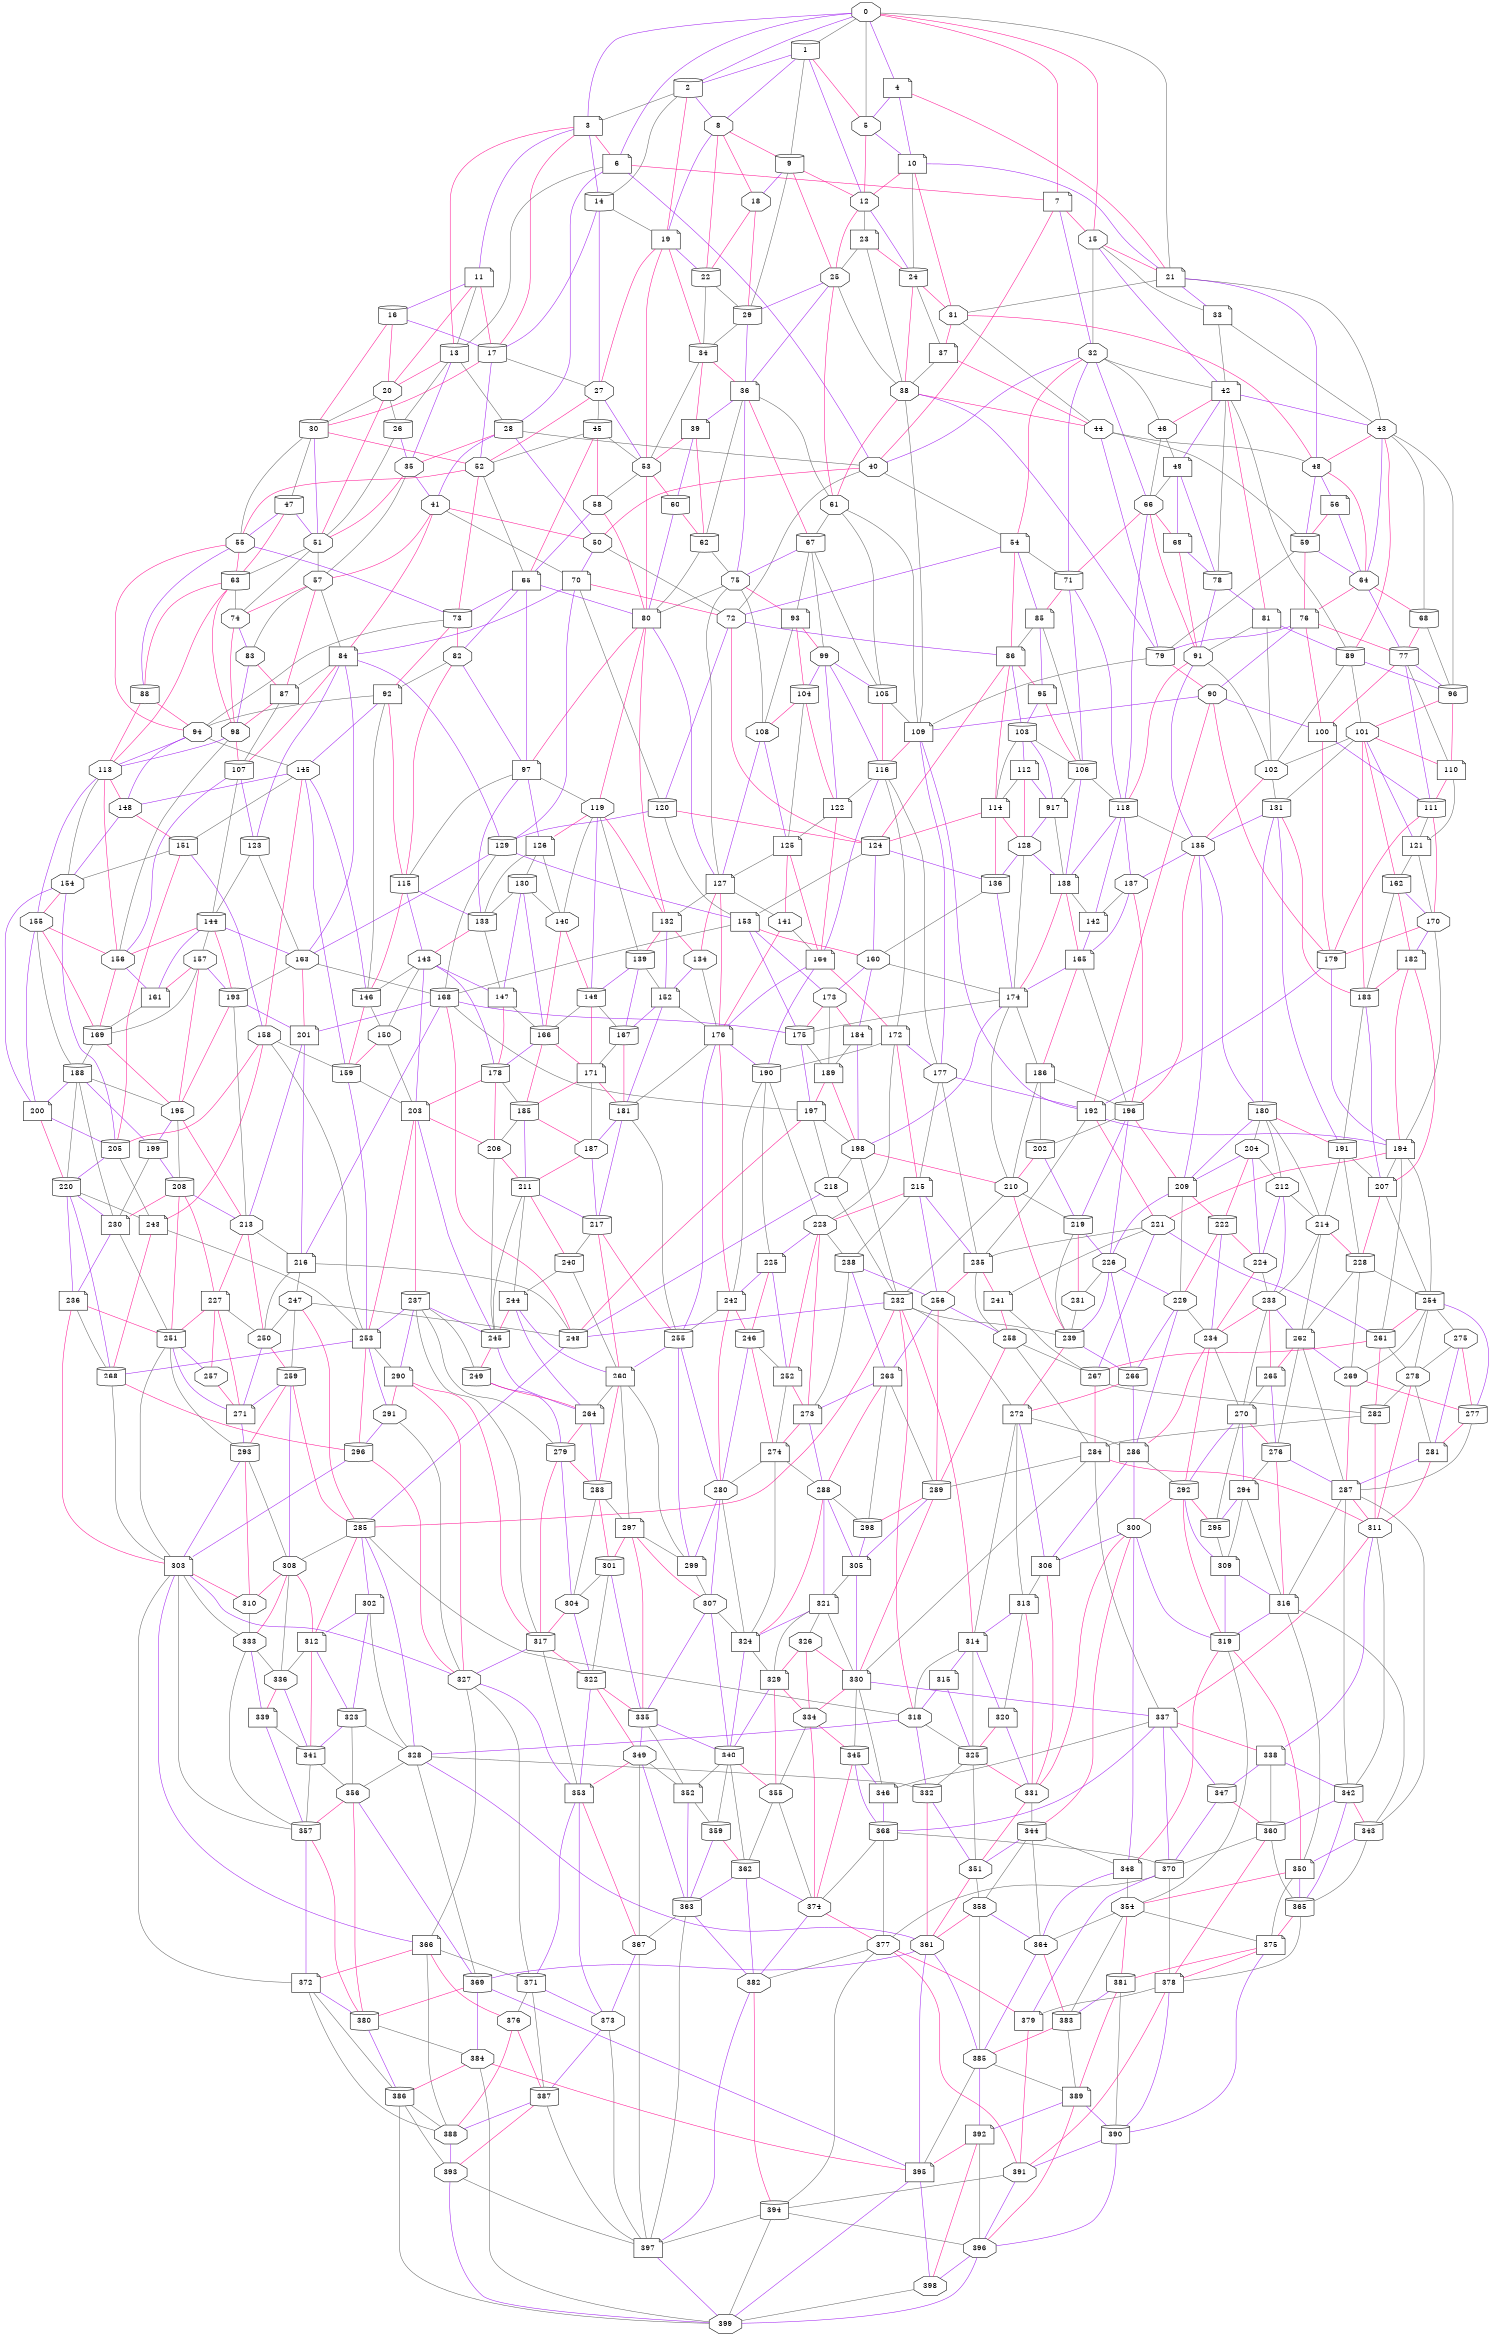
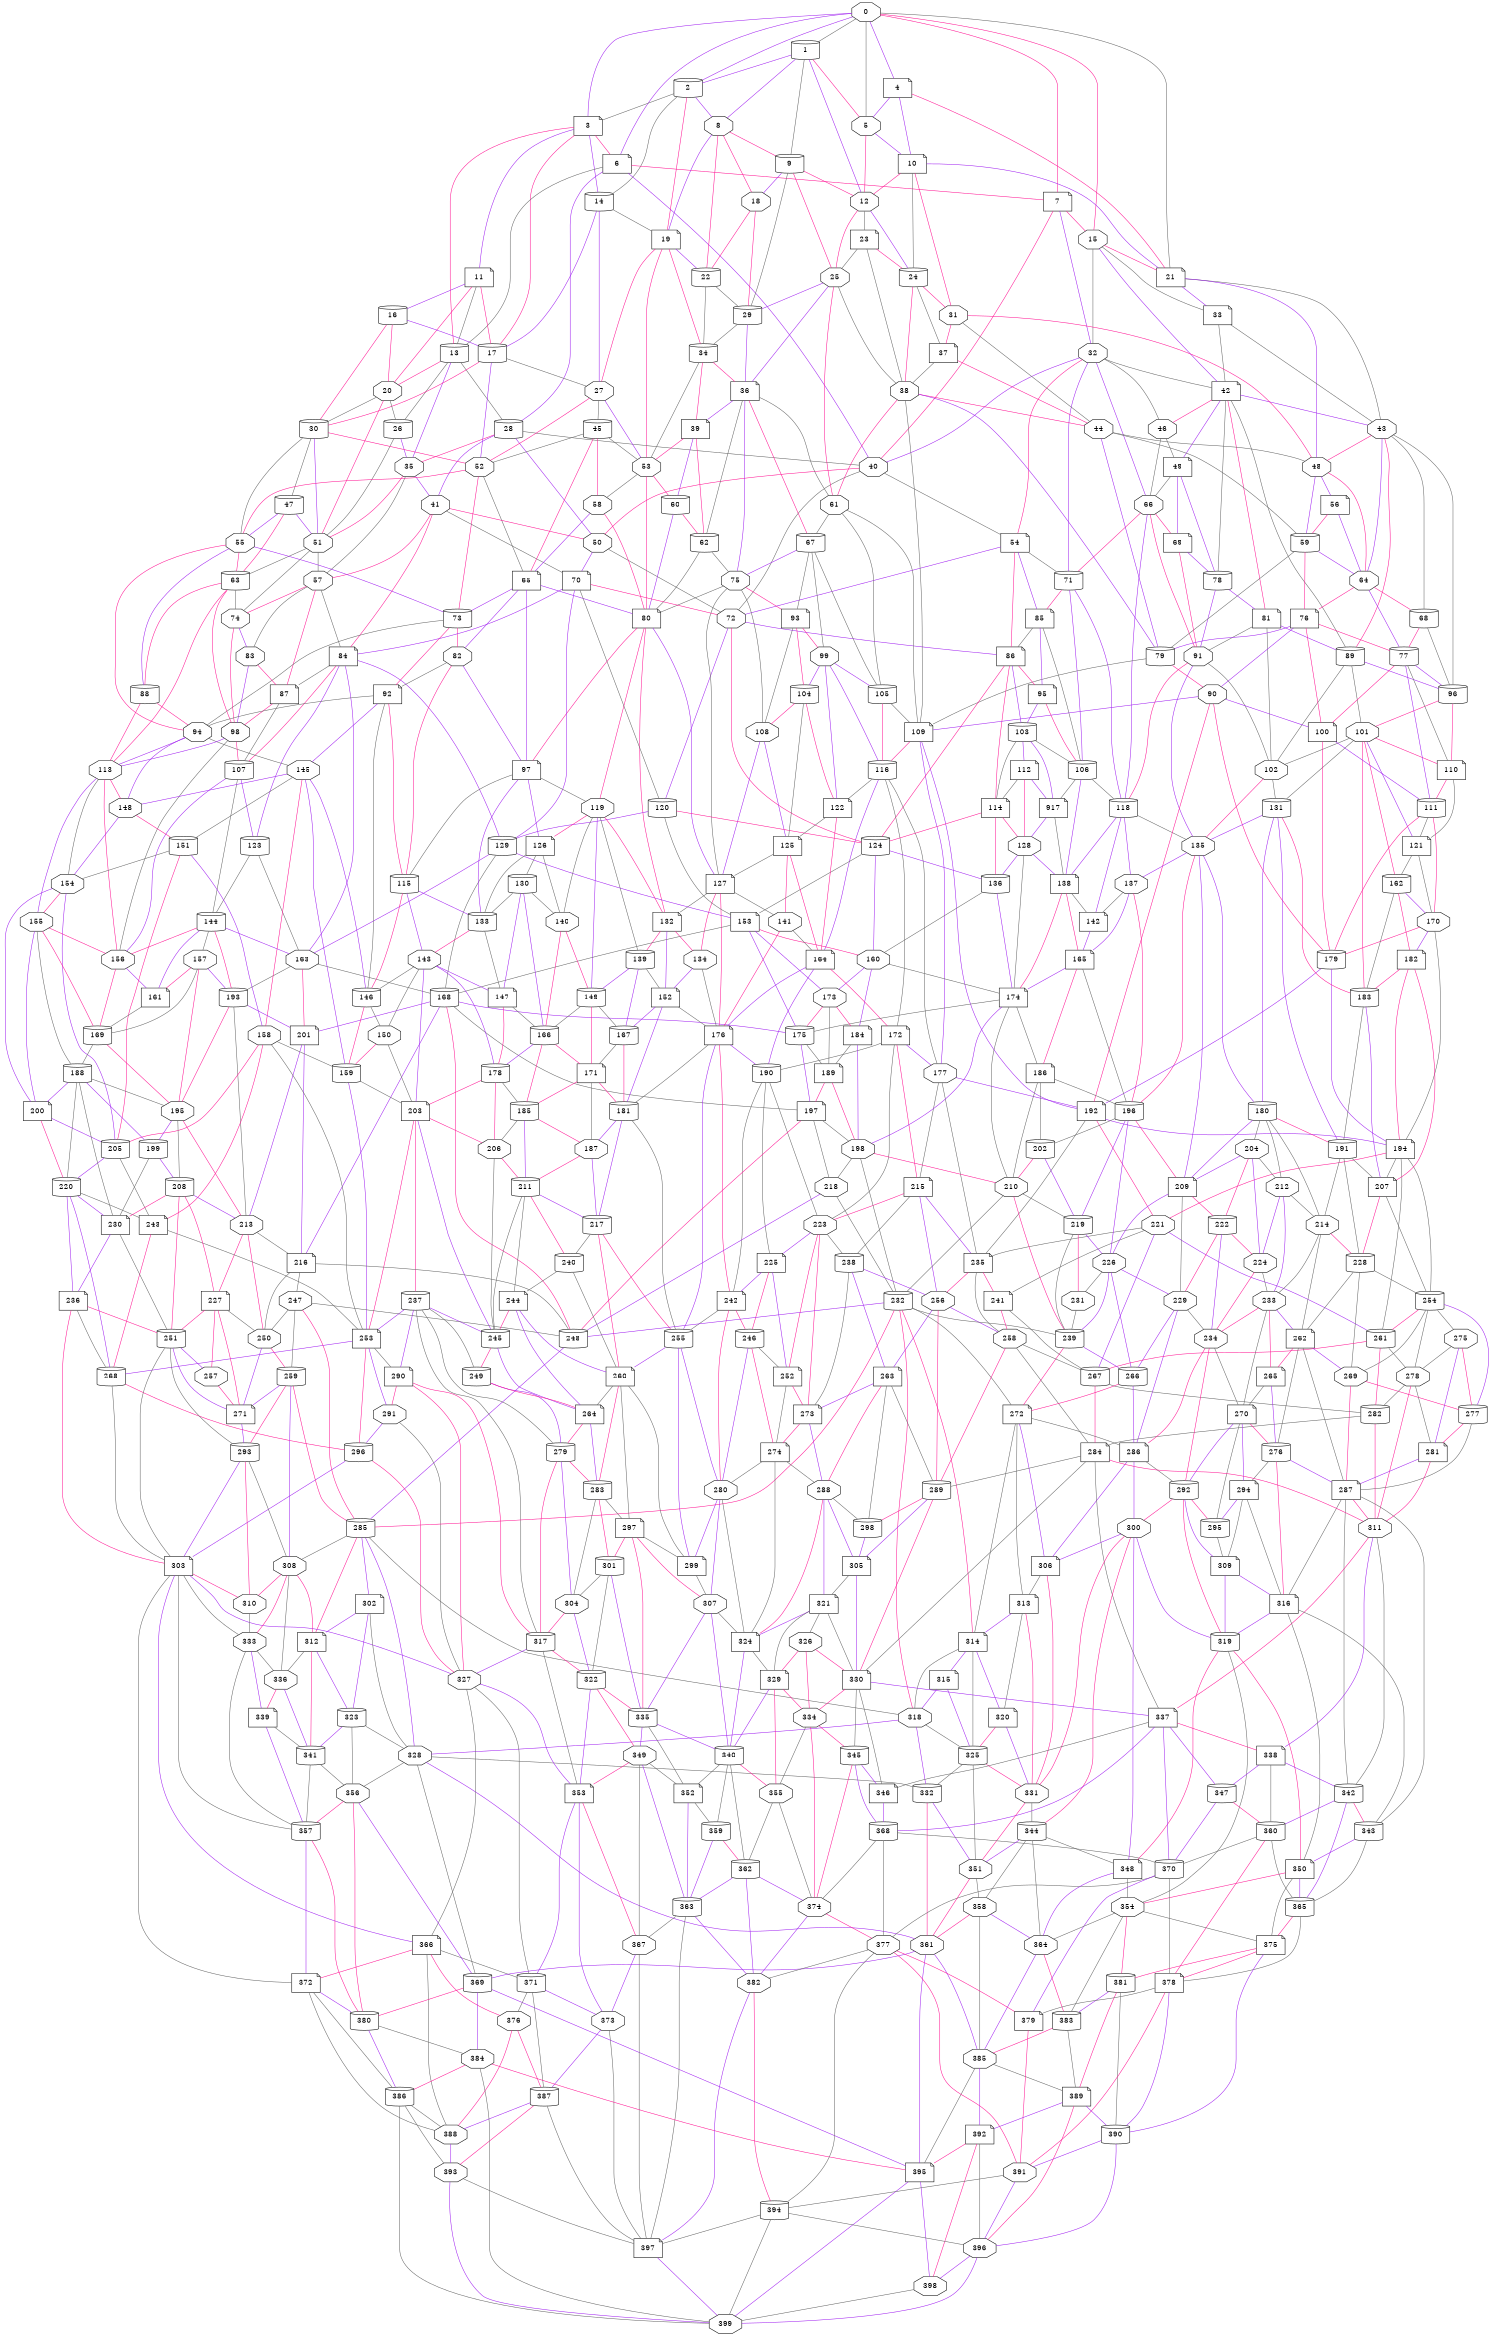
(1062, 296) -> none
